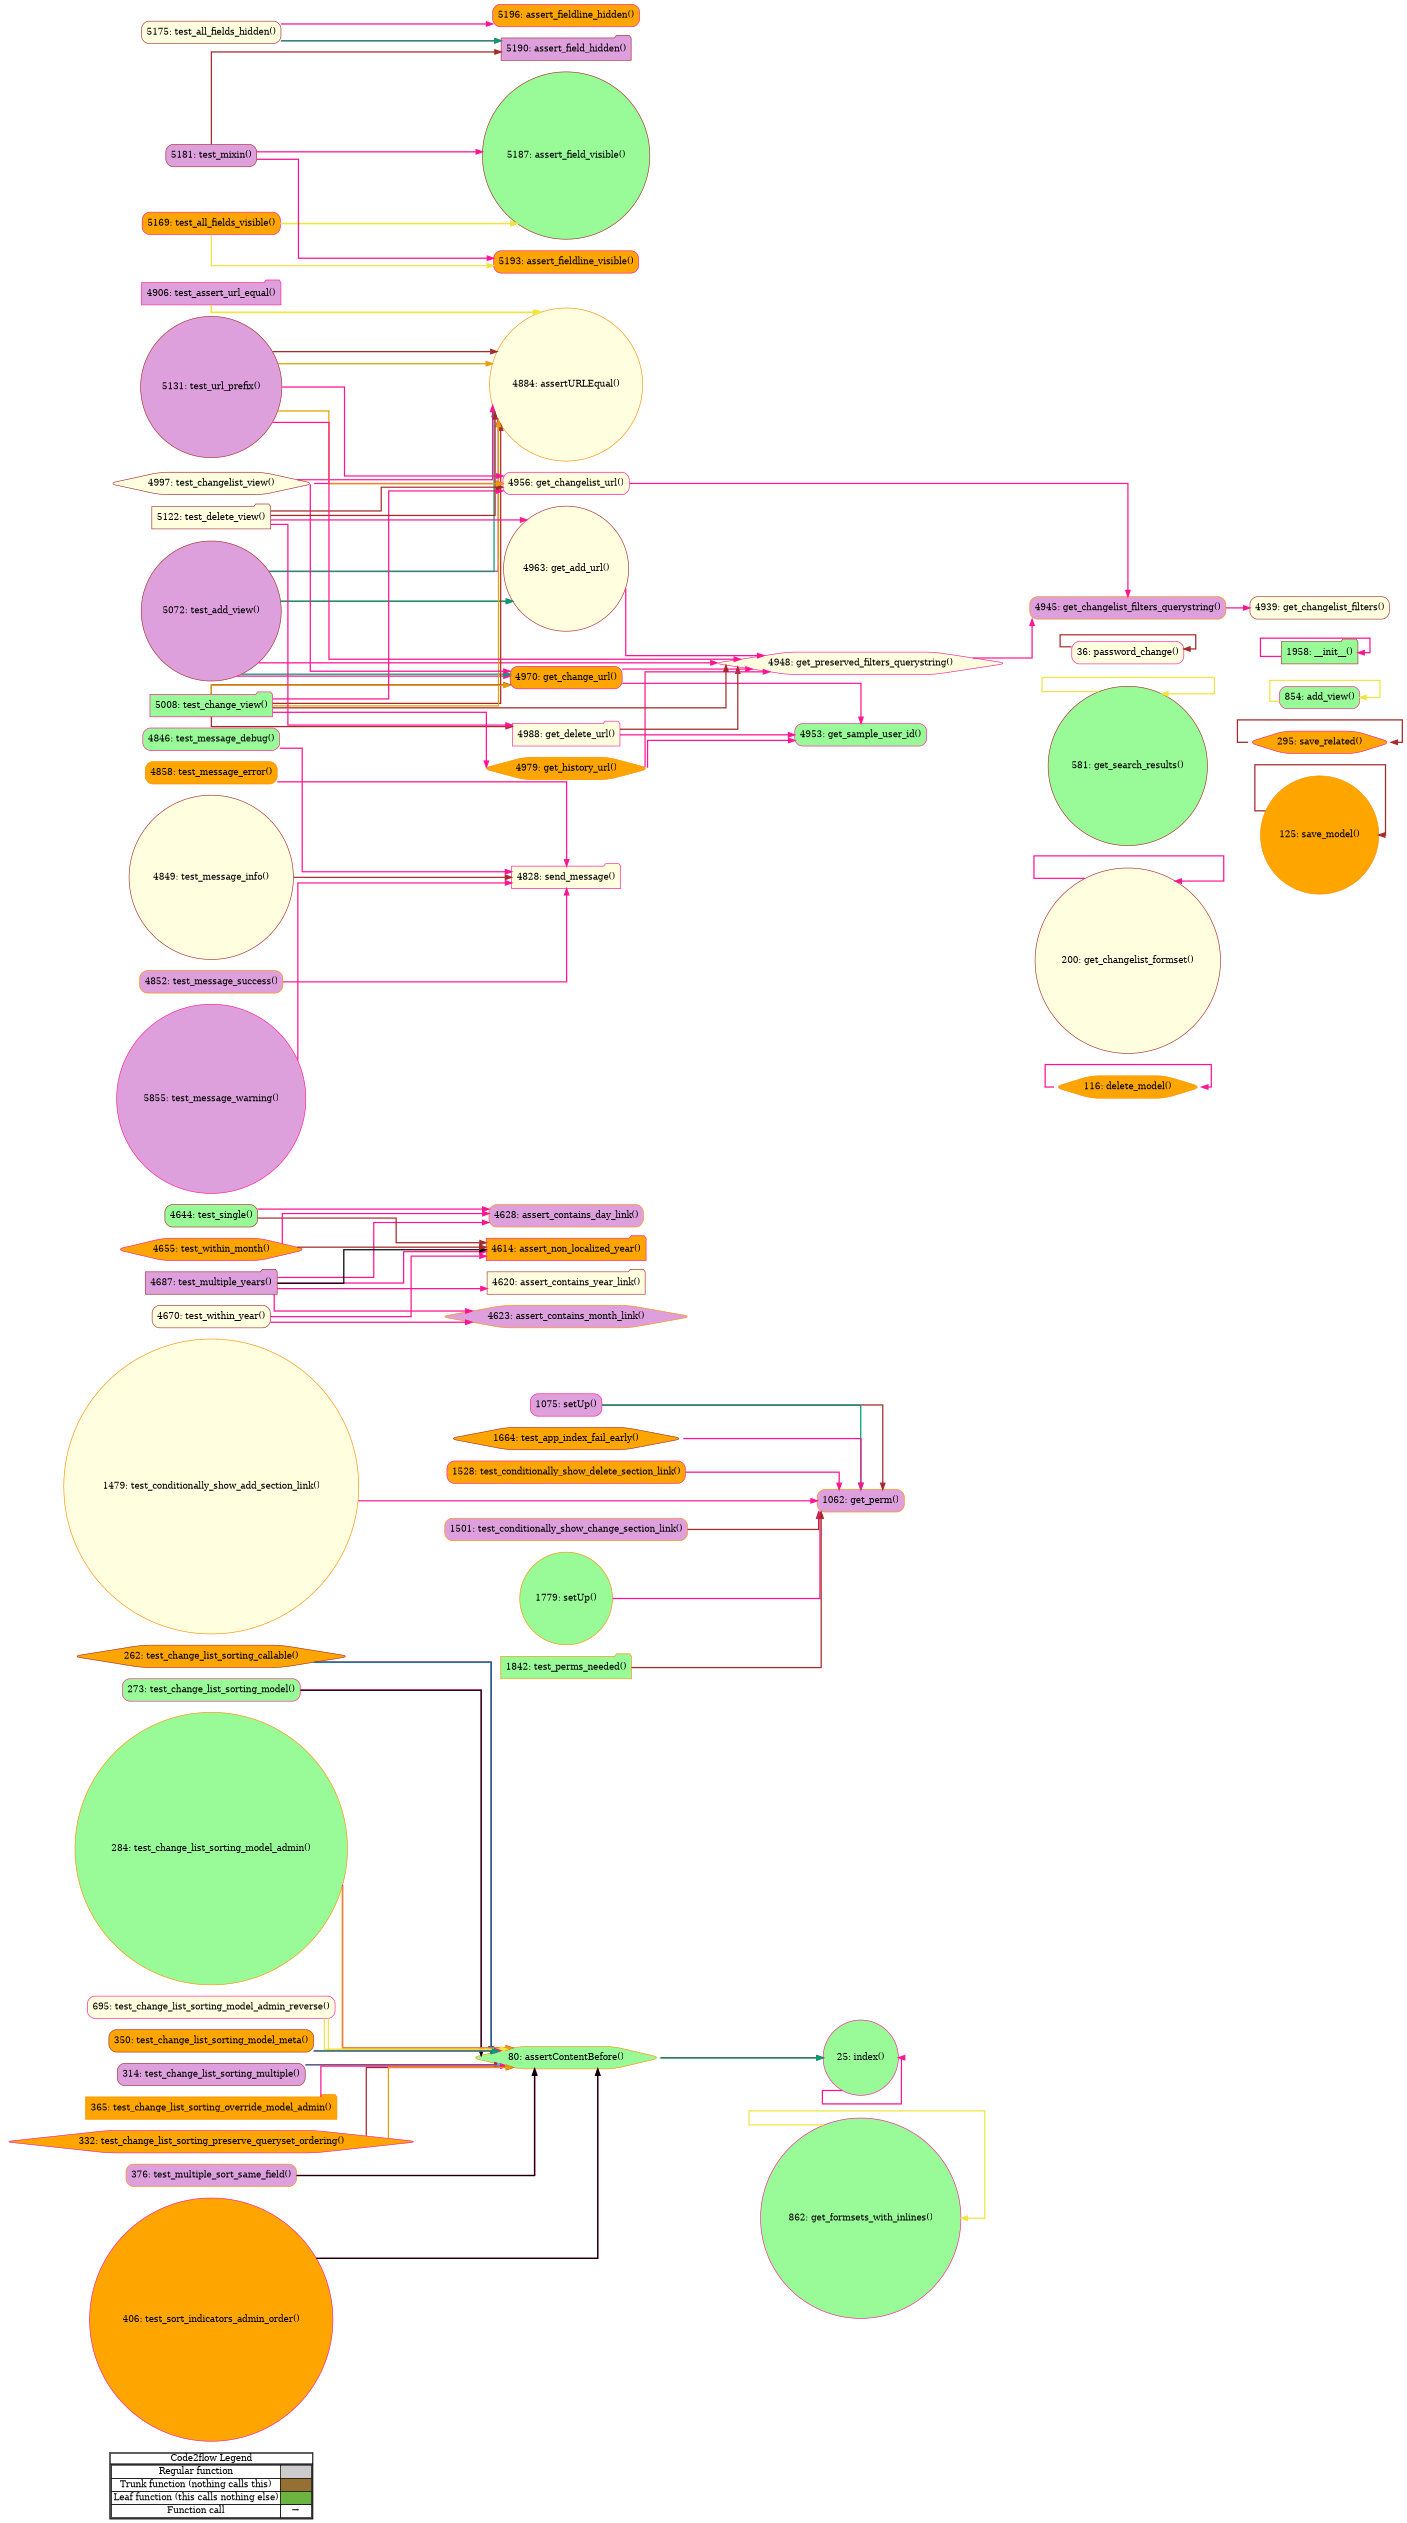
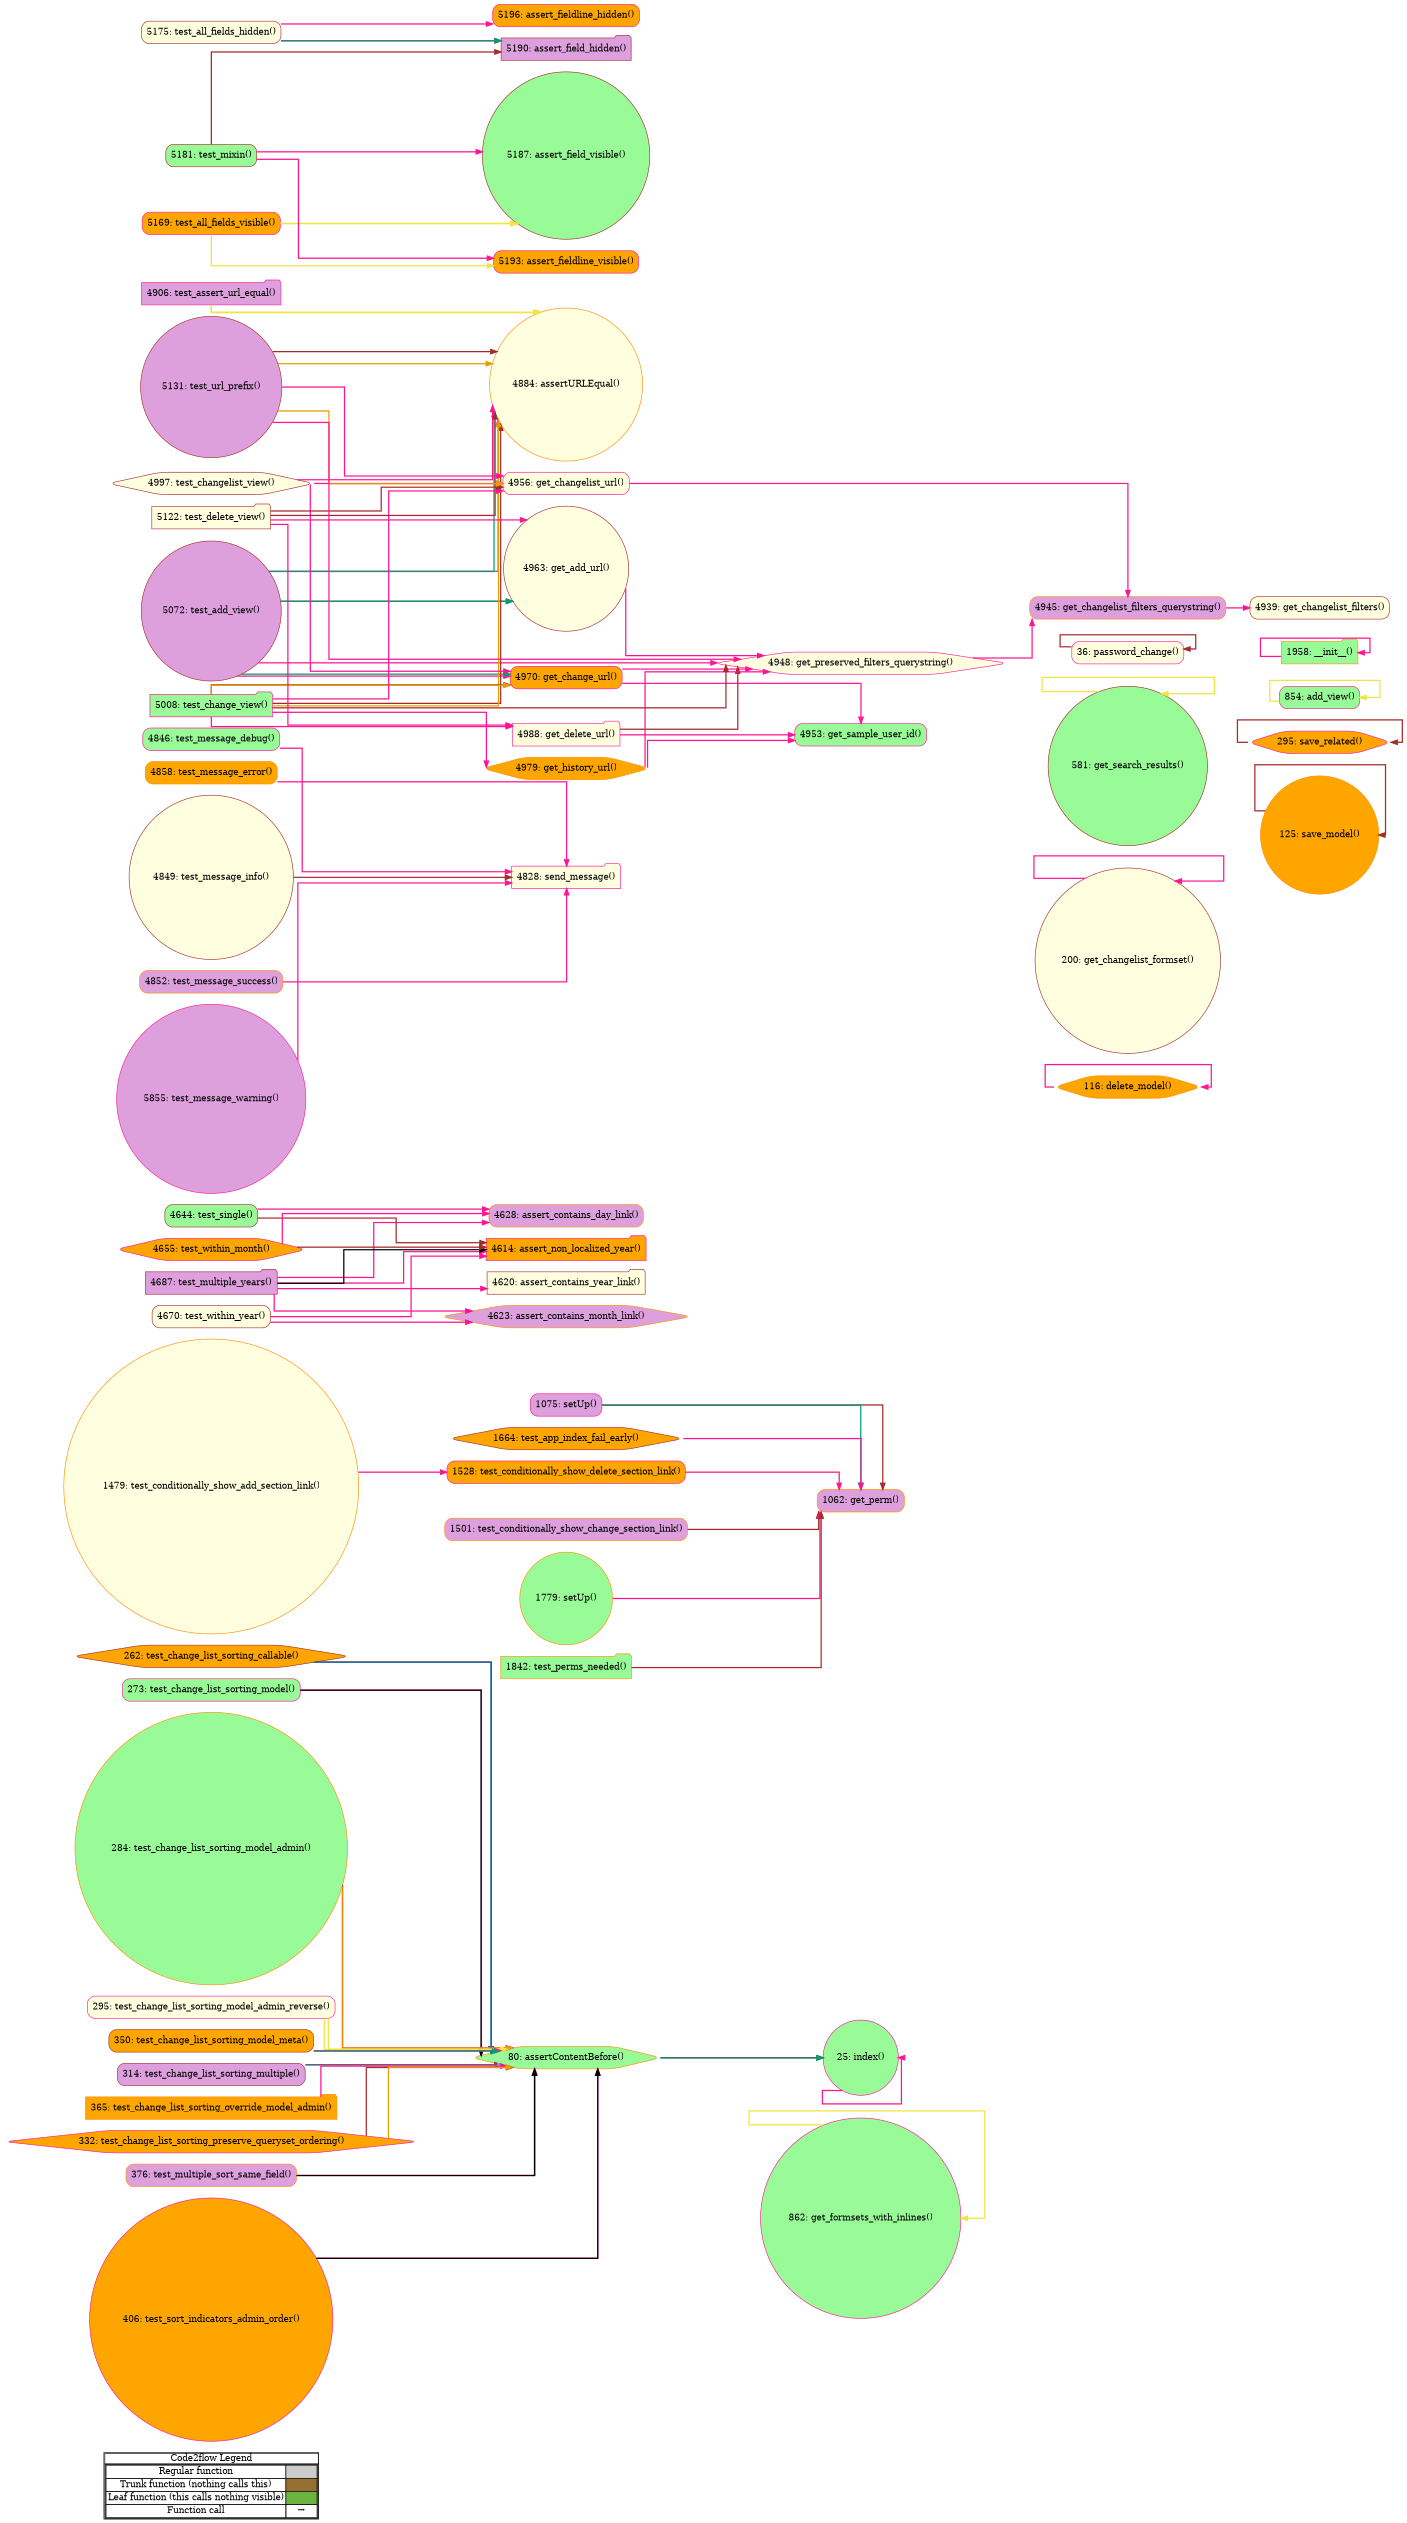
(211, 156) -> (211, 156)
(1320, 653) -> (1320, 653)
(278, 727) -> (278, 727)
(585, 1501) -> (399, 1472)
(211, 2007) -> (211, 2007)
(196, 2498) -> (196, 2498)
